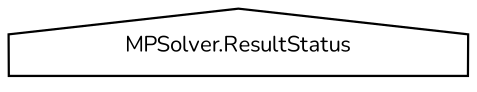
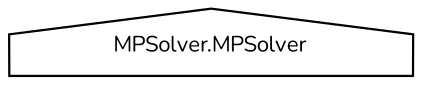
(238, 46) -> (211, 46)
